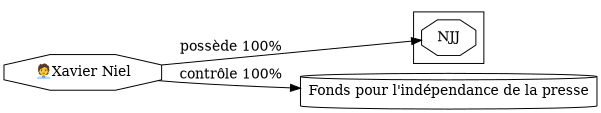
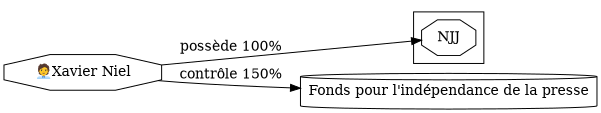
(231, 75) -> (231, 75)
